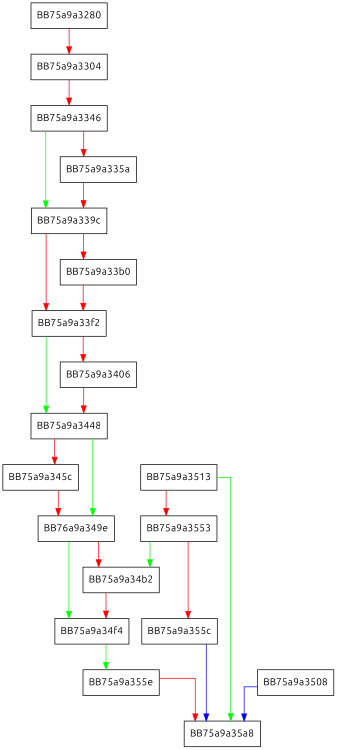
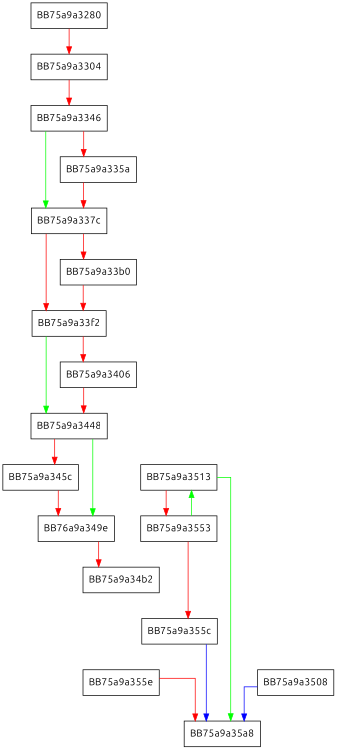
(69, 221) -> (69, 221)
(150, 551) -> (192, 507)
(92, 631) -> none
